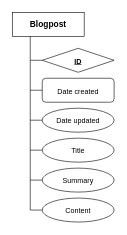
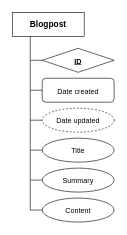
(78, 120) -> (78, 120)
